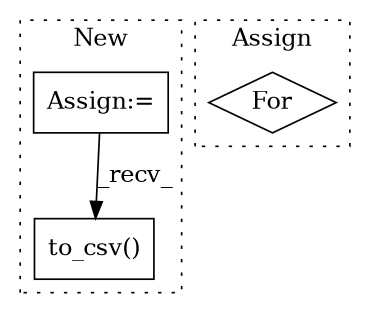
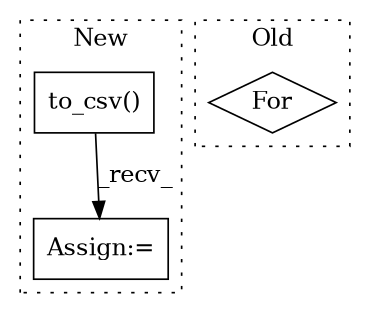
(272, 40) -> (272, 40)
(98, 167) -> (97, 167)
